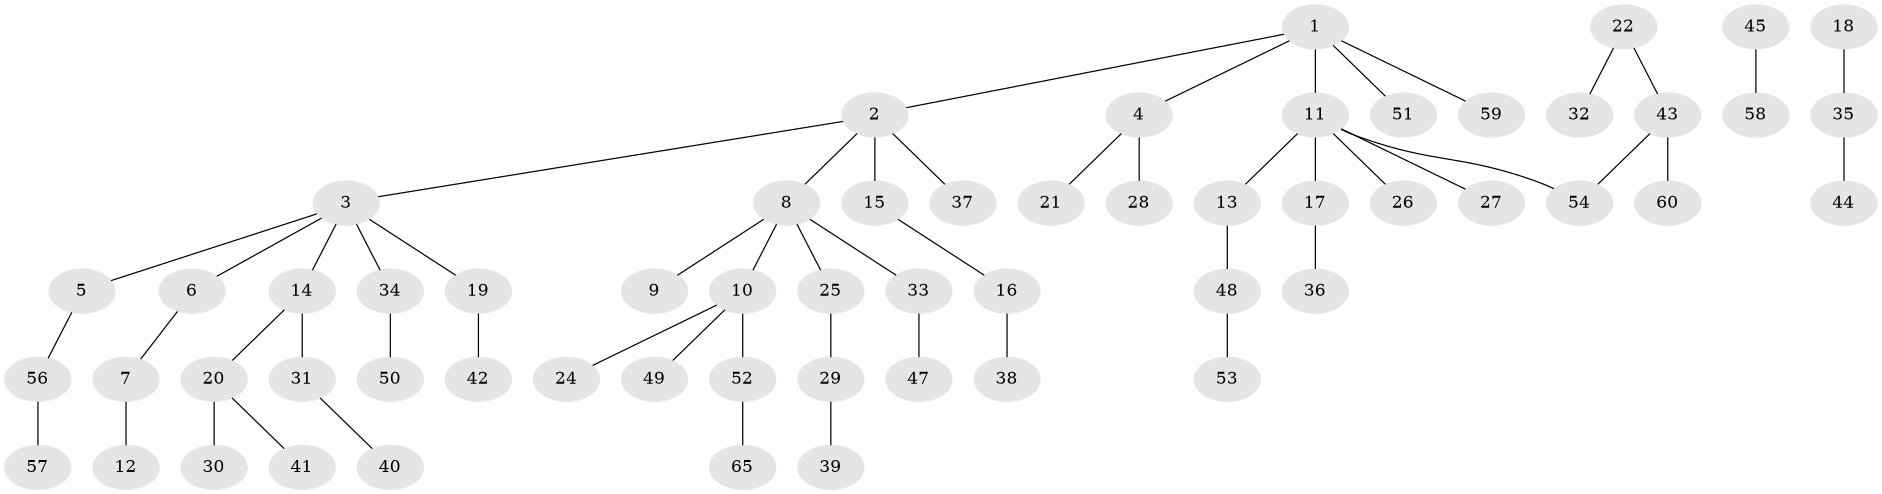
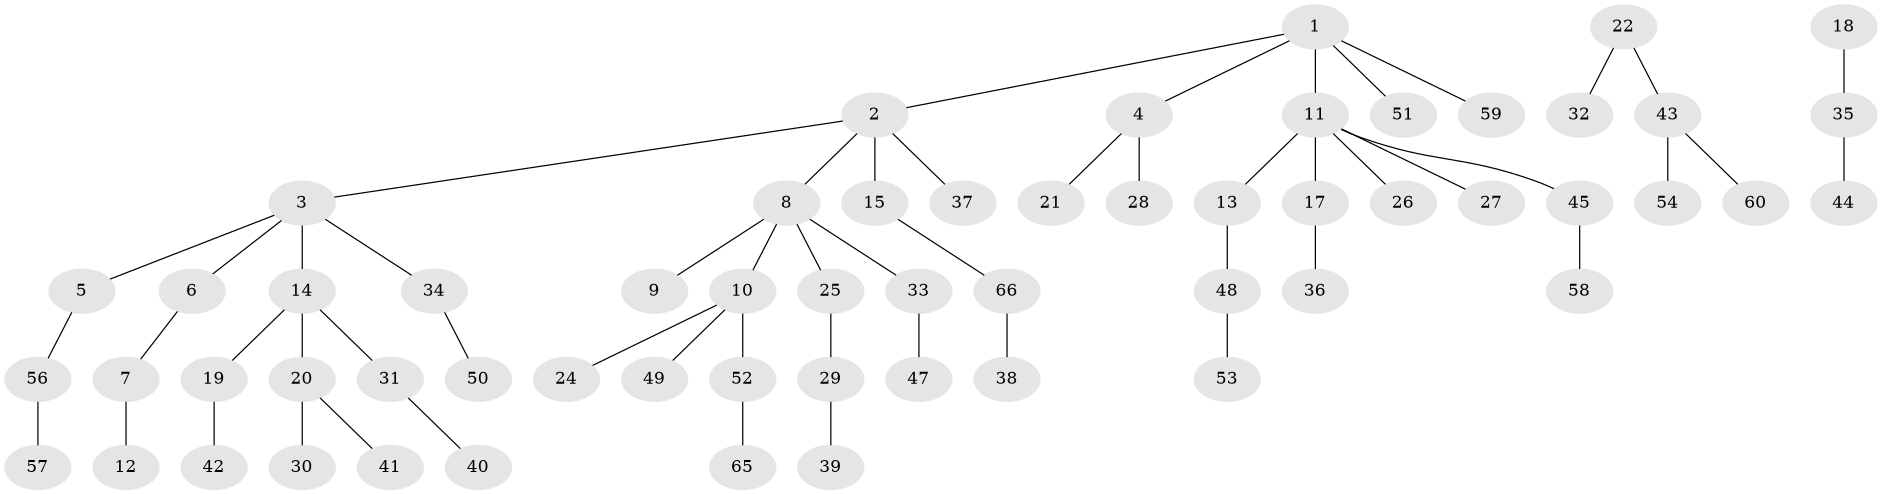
(1448, 159) -> (1448, 159)
(412, 247) -> (258, 335)
(1007, 291) -> (1007, 291)
